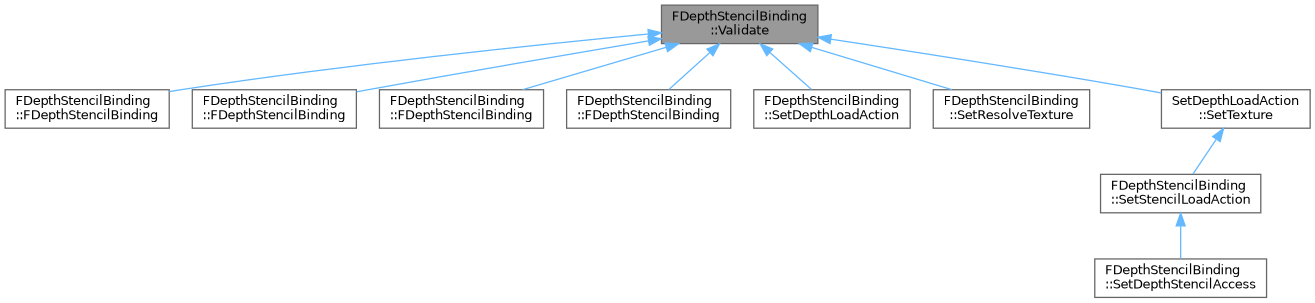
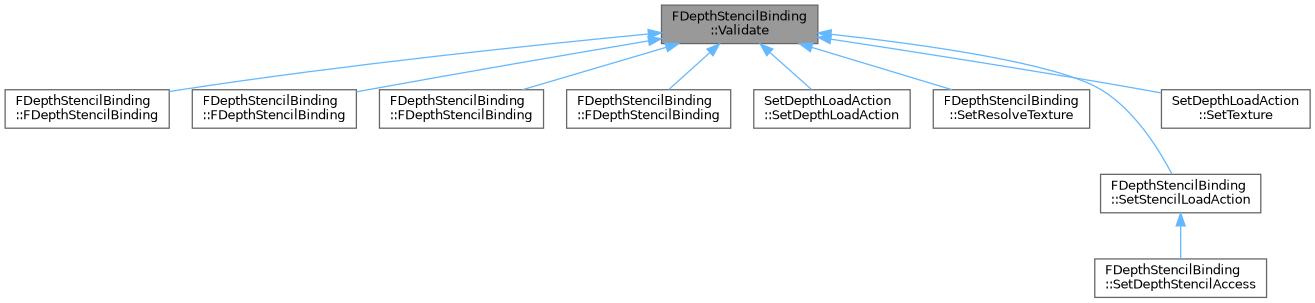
(832, 109) -> (832, 109)
(1205, 157) -> (1105, 92)
